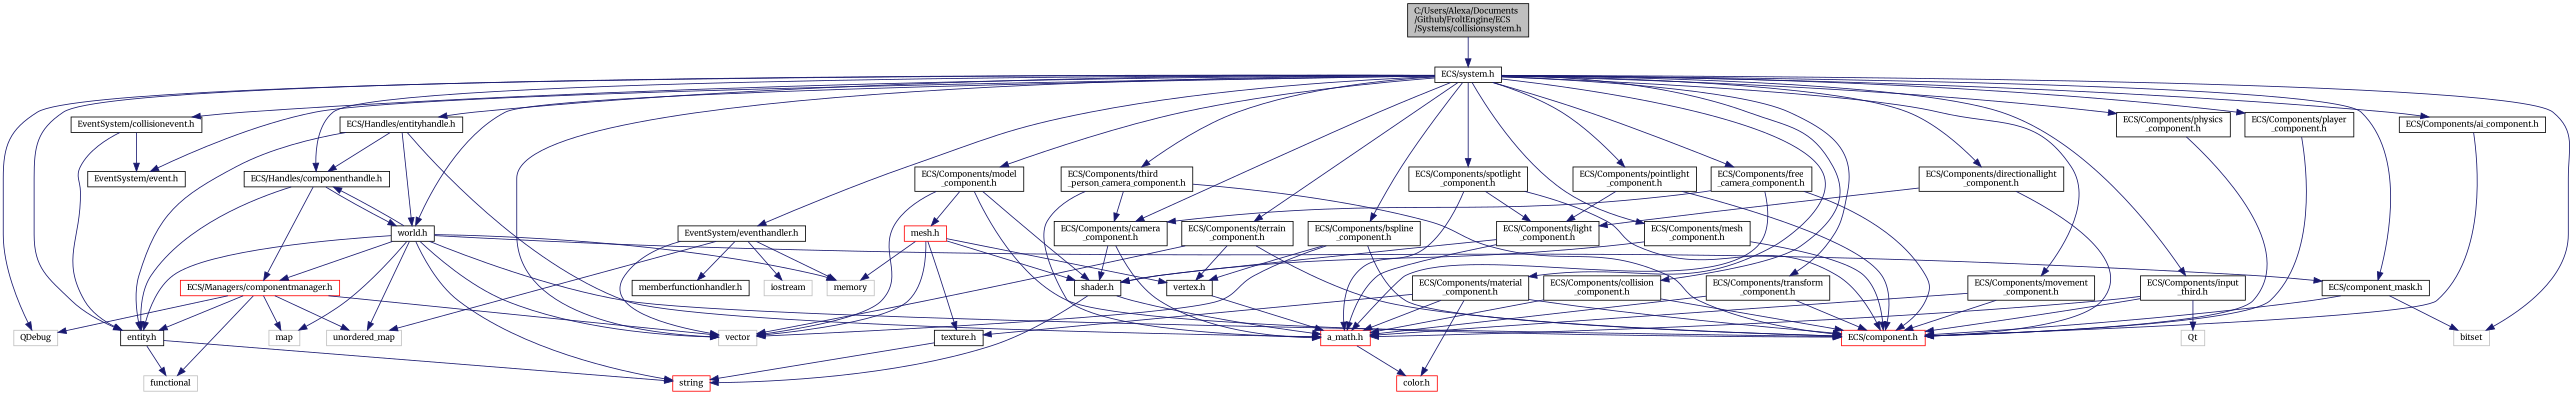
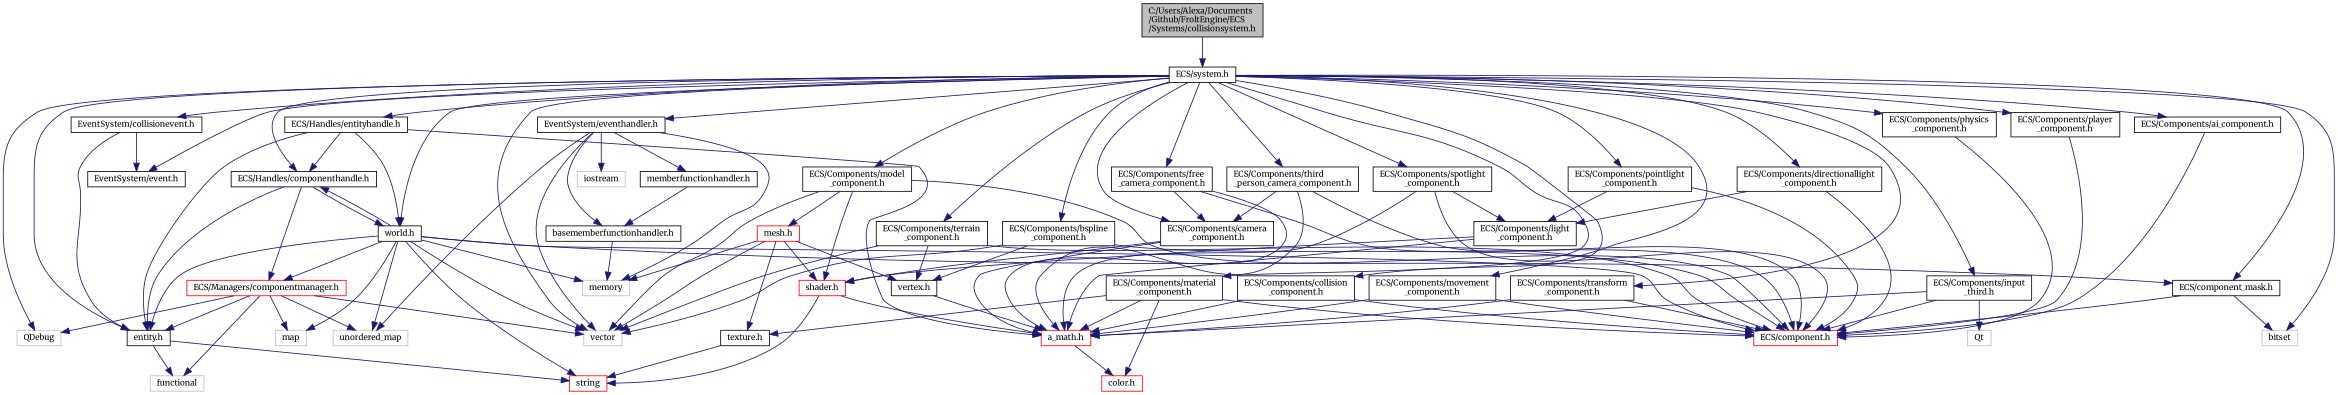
none -> (613, 234)
(1697, 234) -> none
(1098, 288) -> (822, 288)
